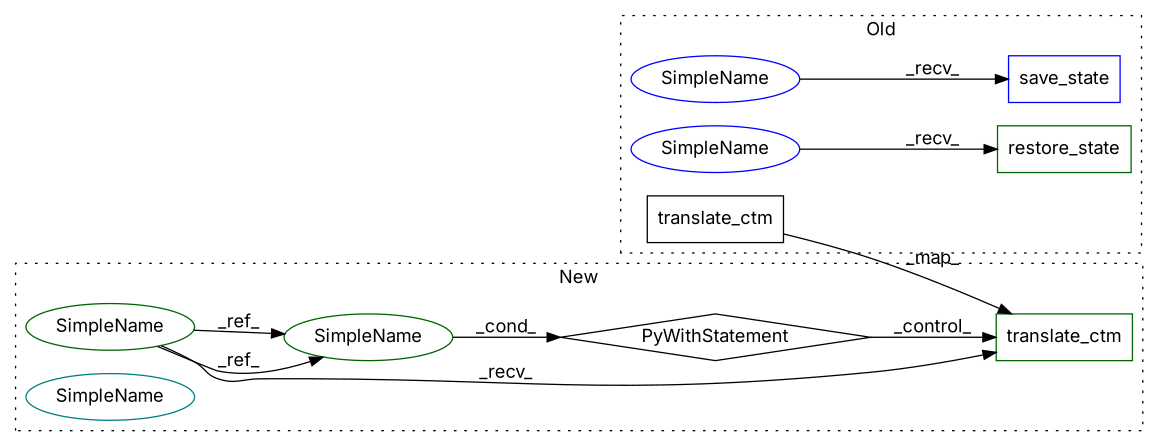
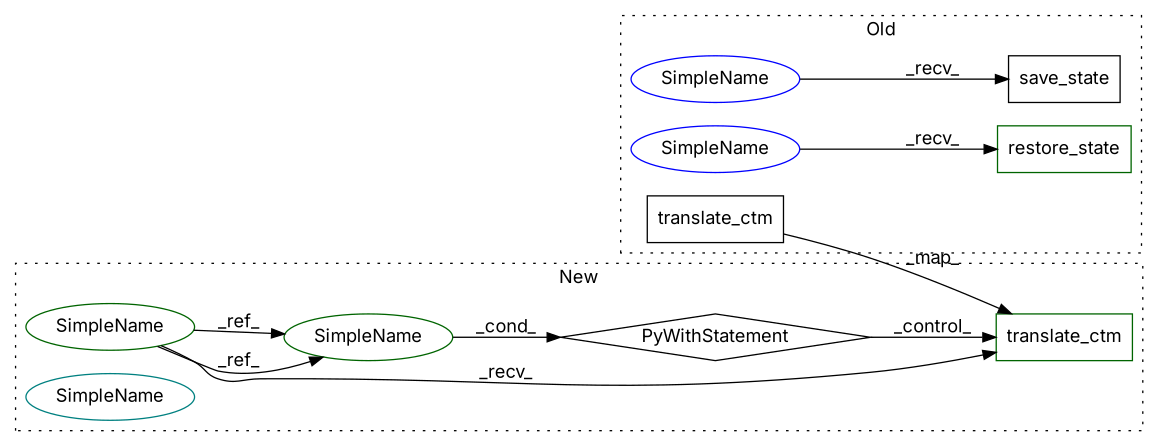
(1064, 79) -> (1064, 79)
